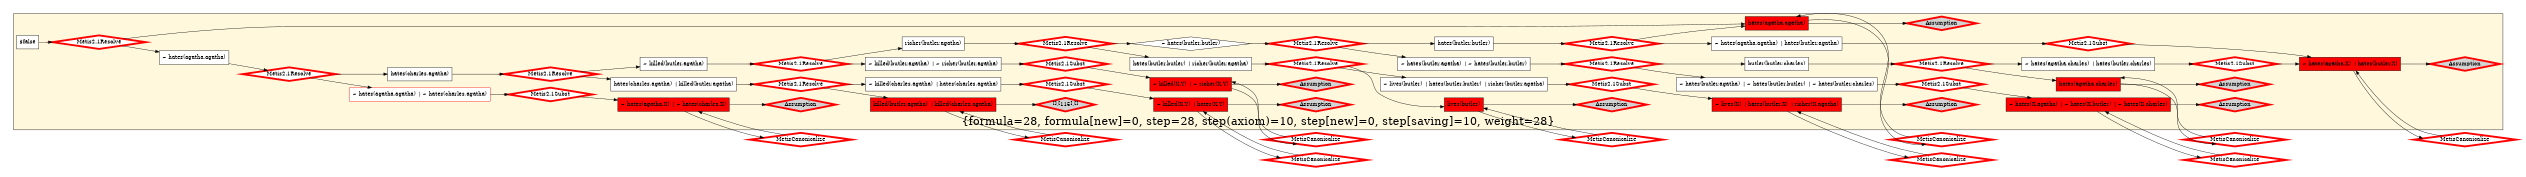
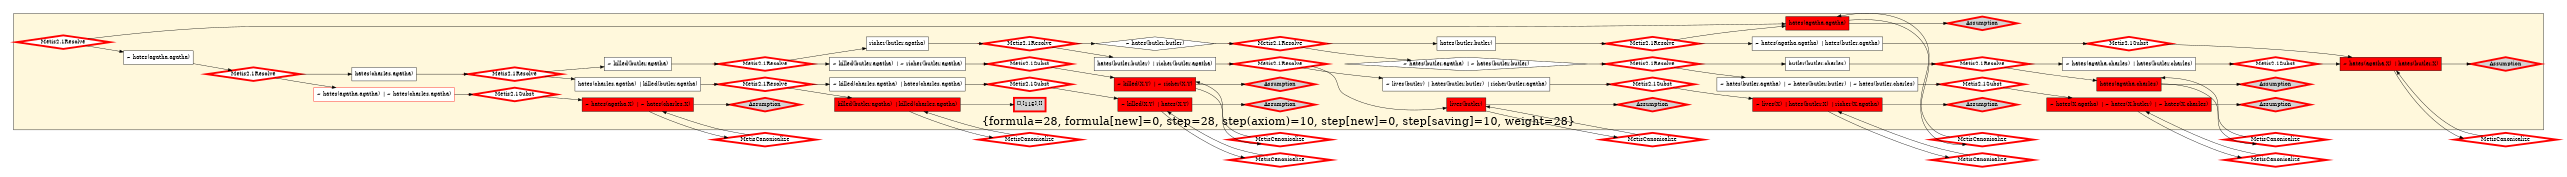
(28, 42) -> none
(1464, 64) -> (1466, 64)
(1066, 105) -> (1030, 105)
